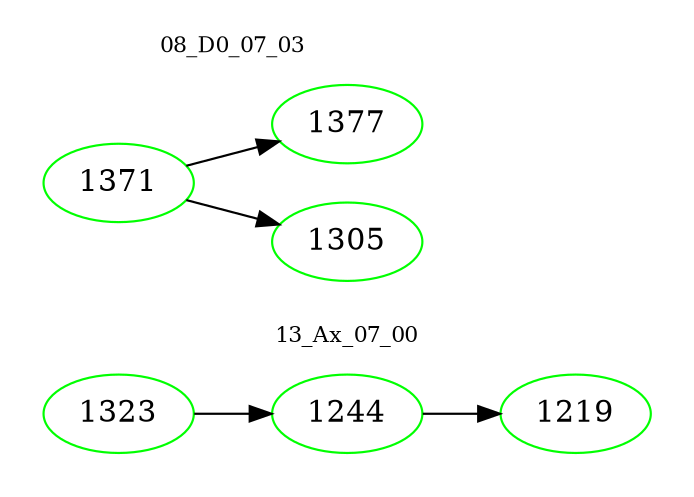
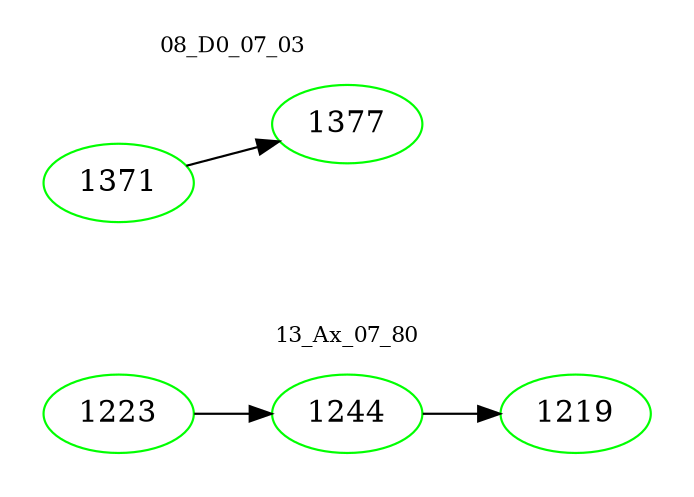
(347, 242) -> none
(347, 336) -> (347, 336)
(119, 414) -> (119, 414)
